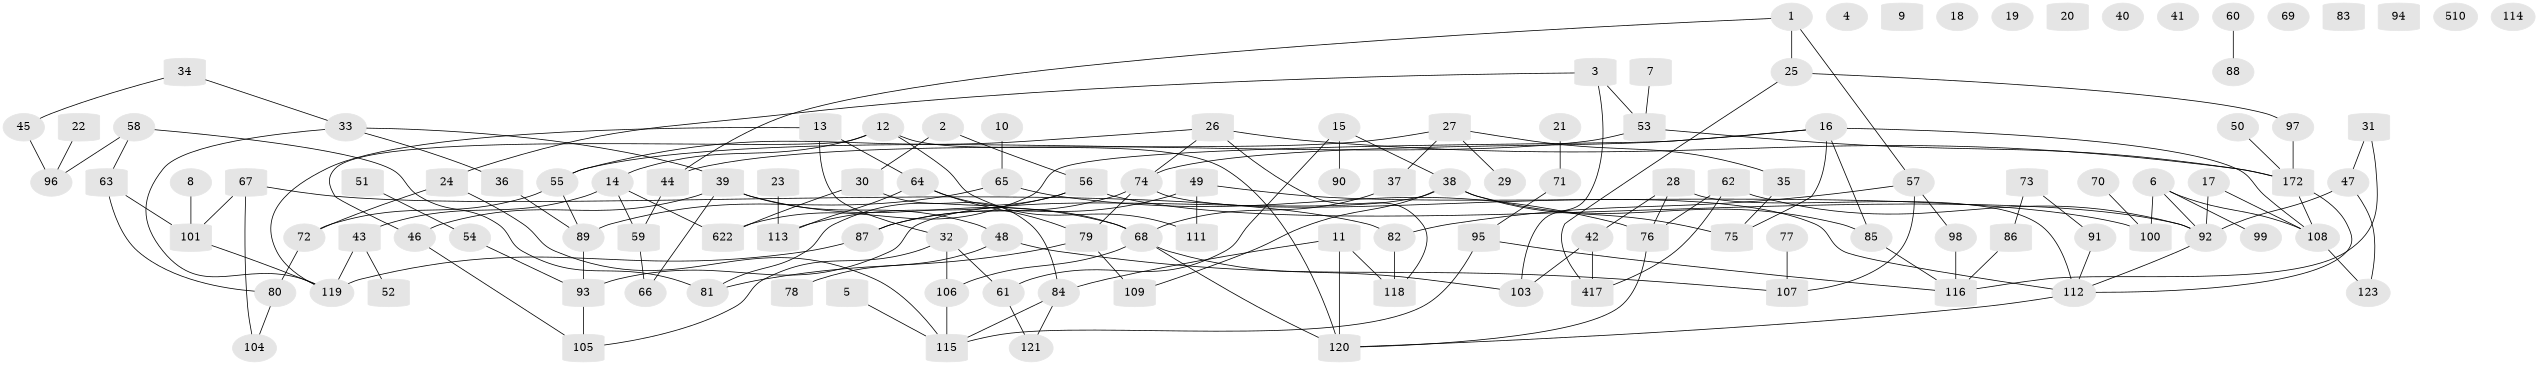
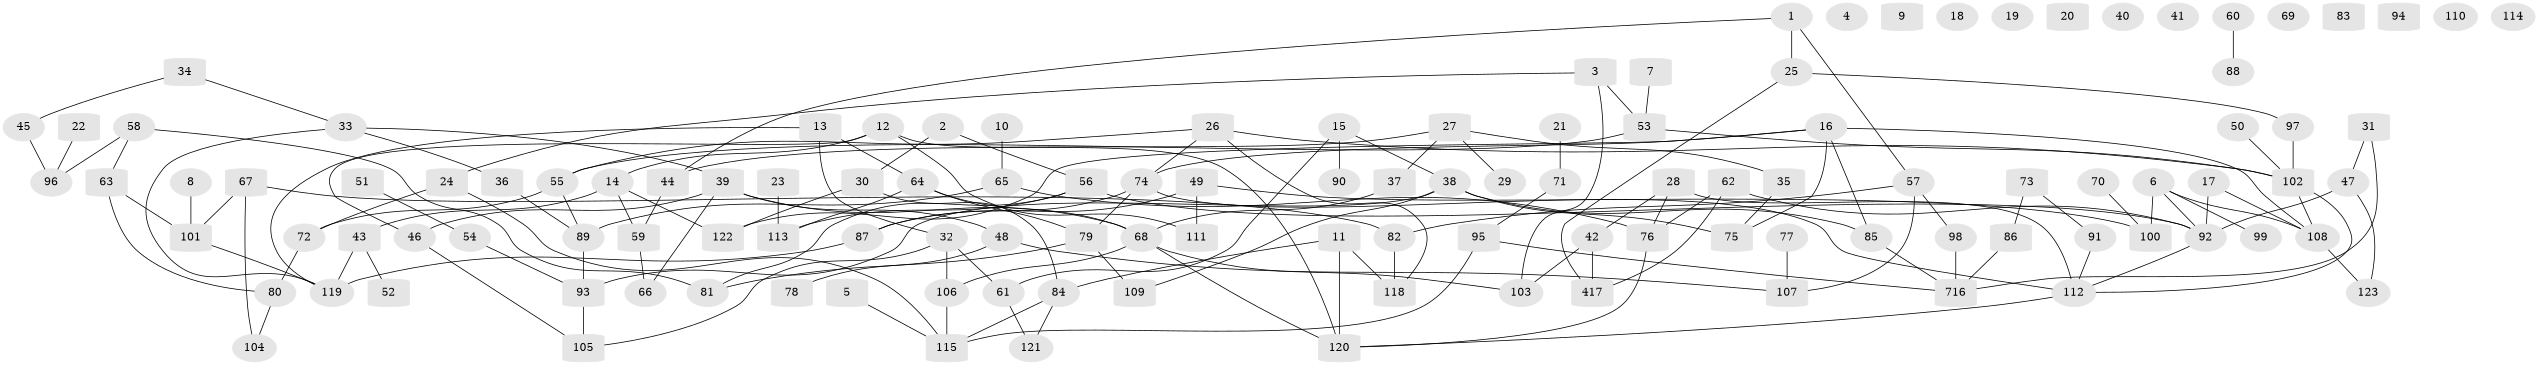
(2456, 17) -> (2456, 17)
(2293, 182) -> (2293, 182)
(723, 238) -> (723, 238)
(1956, 293) -> (1956, 293)
